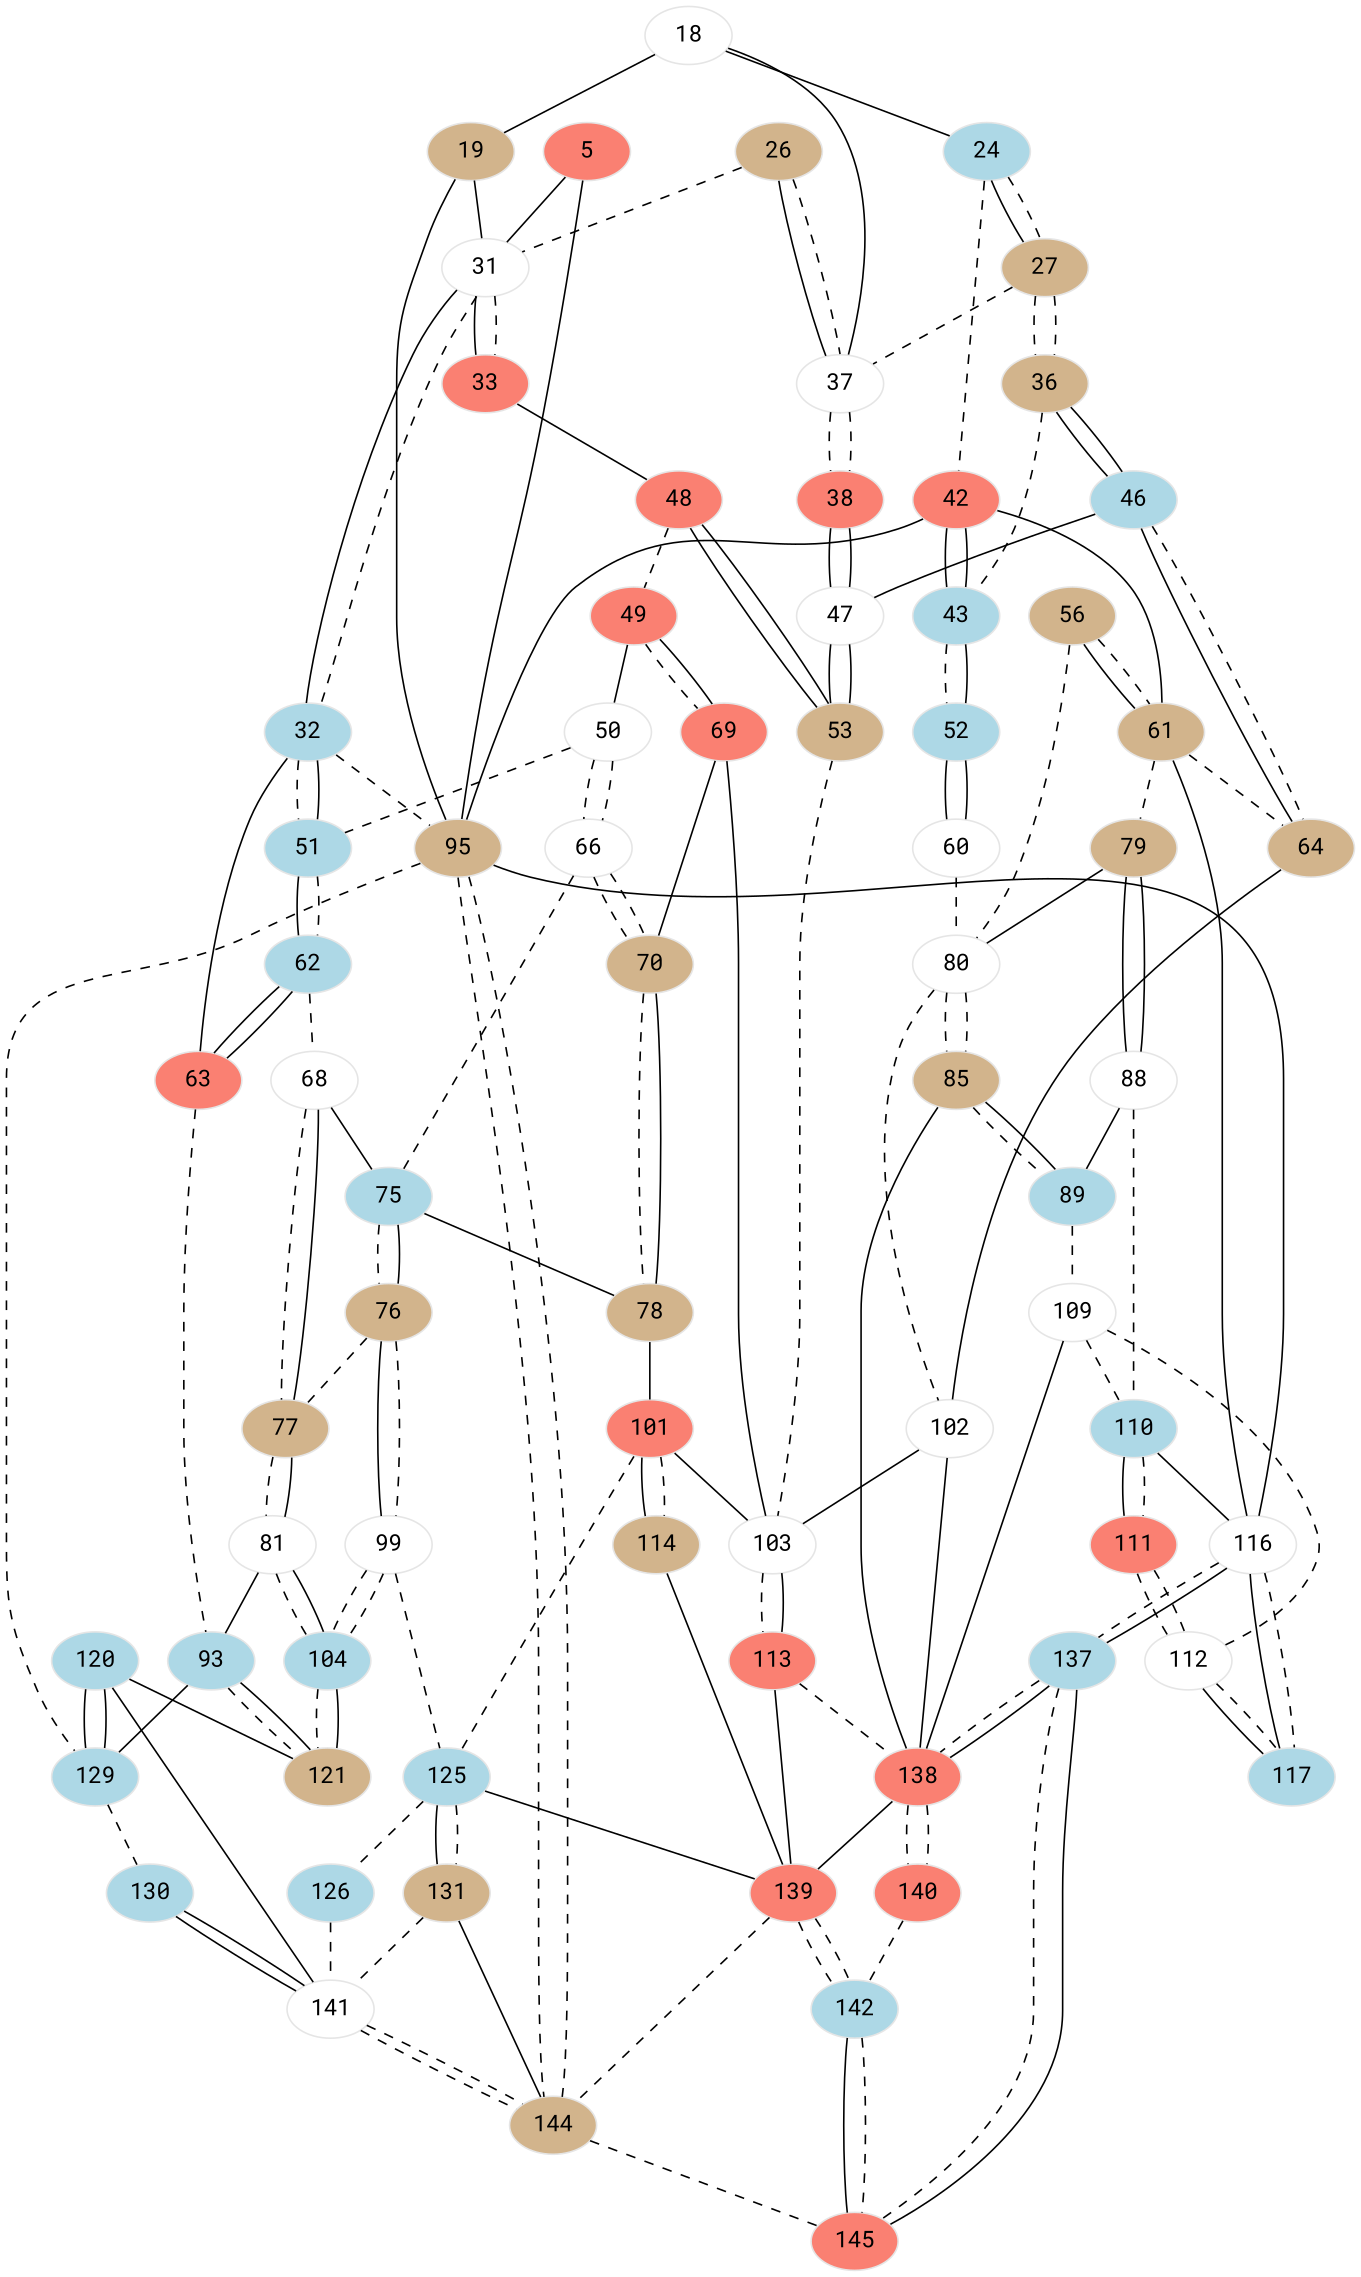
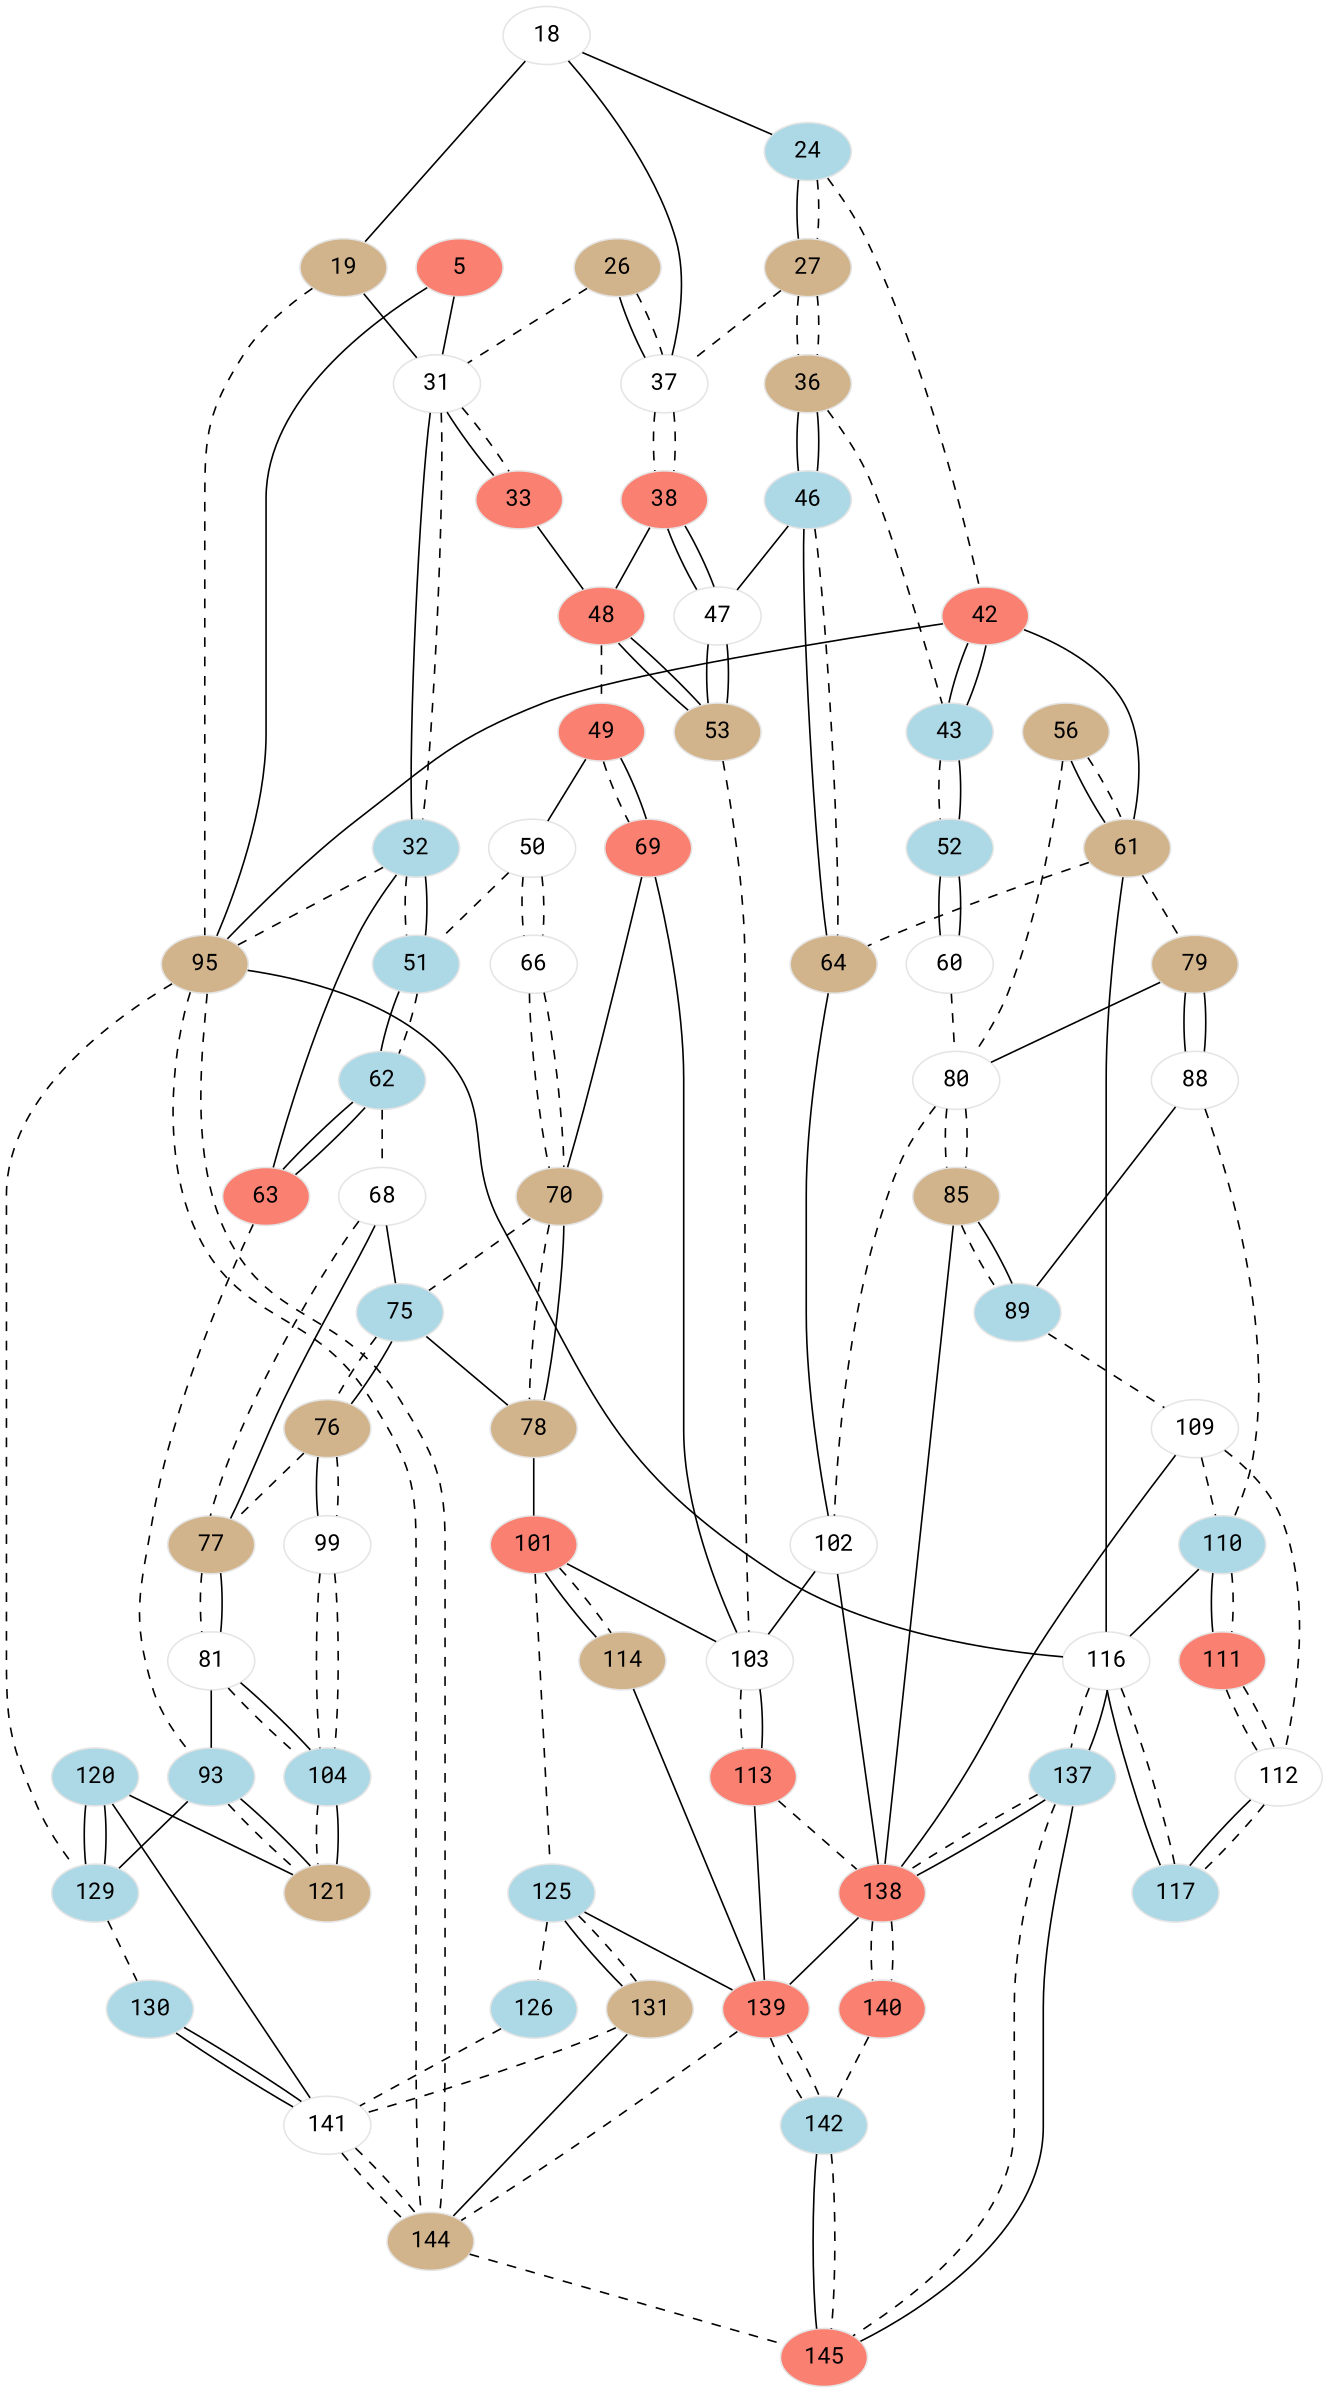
(397, 498) -> (205, 593)
none -> (633, 558)
(506, 993) -> (480, 1255)
(418, 1661) -> none
